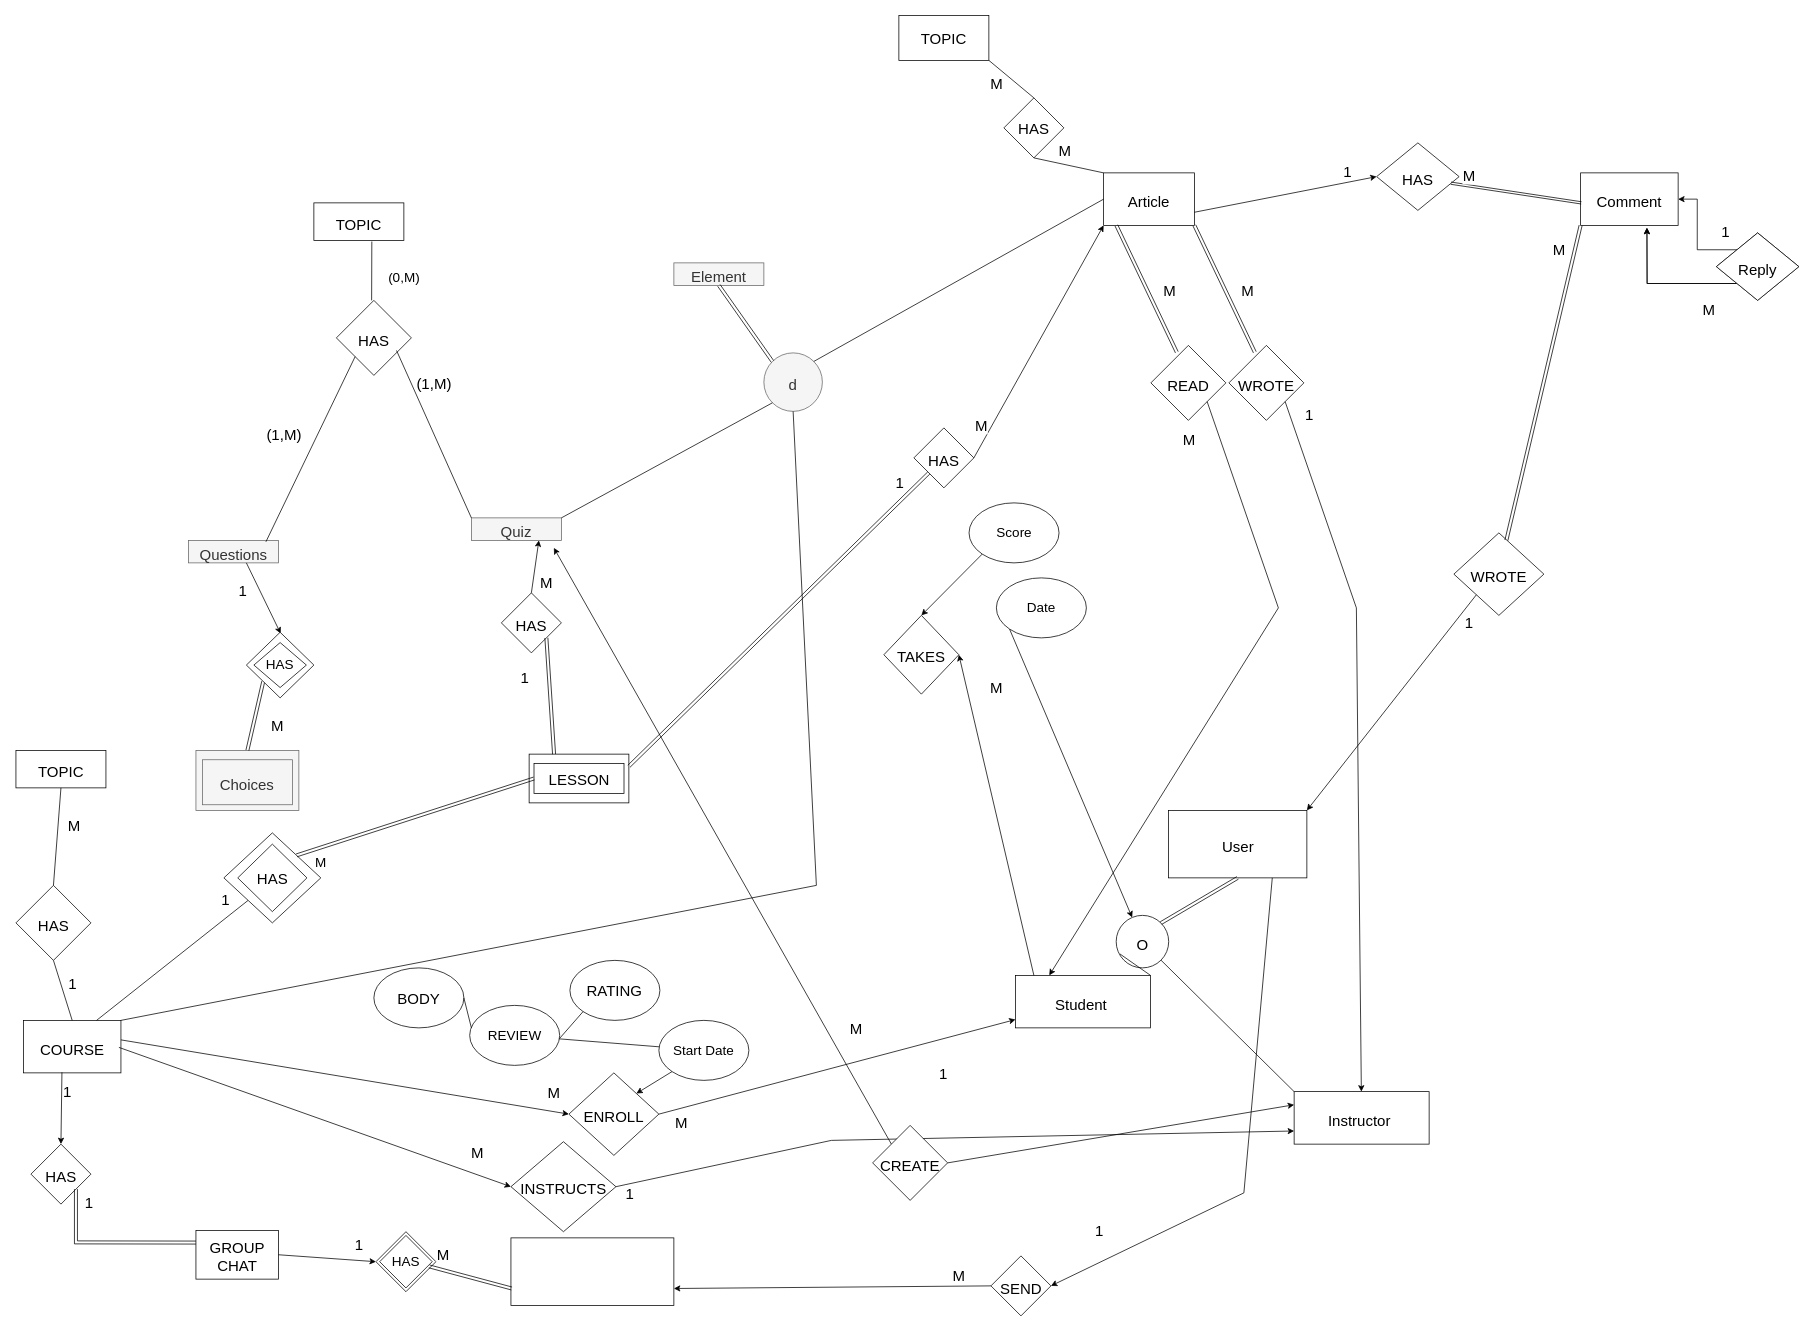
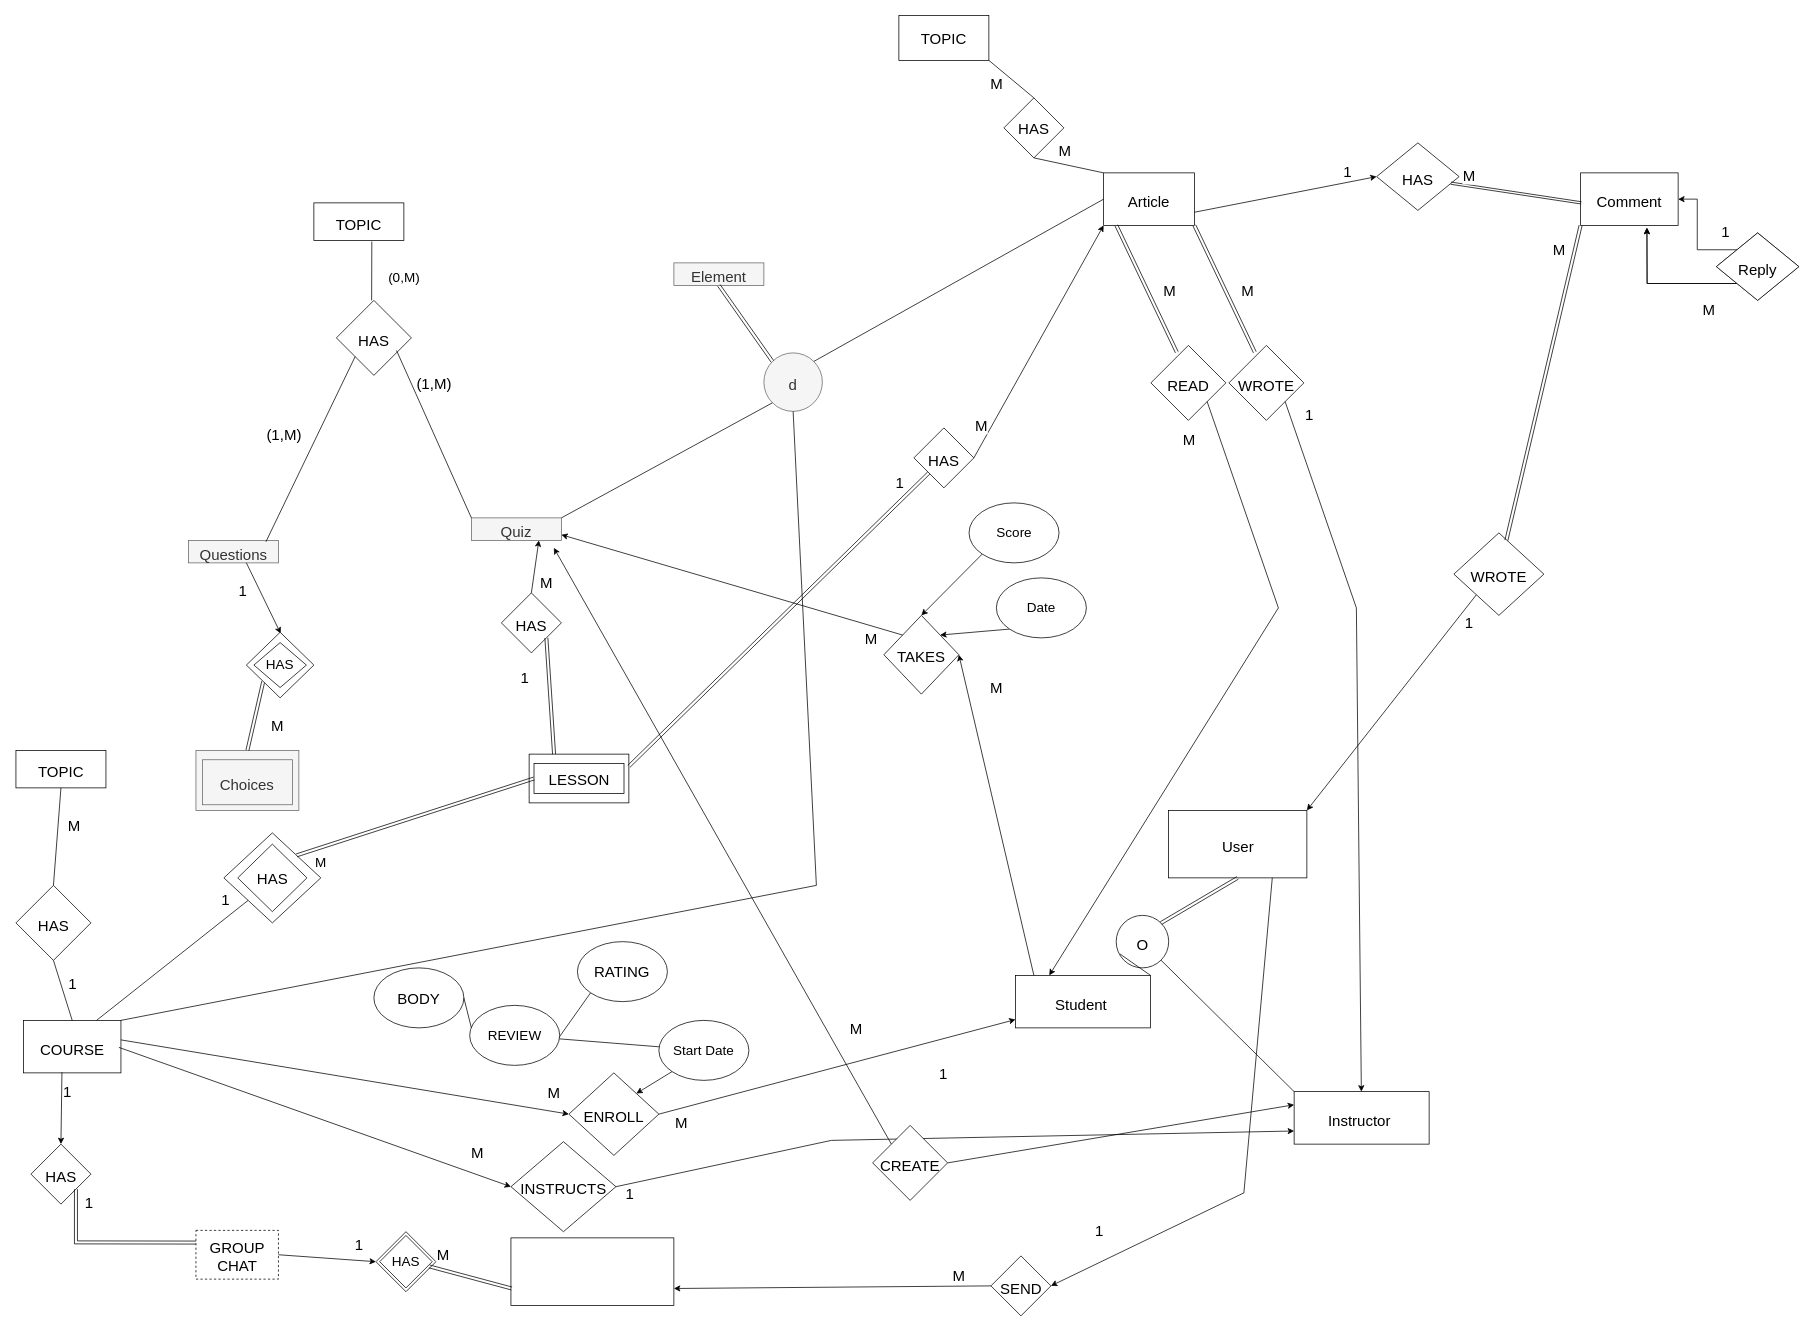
none -> (679, 569)
(1070, 771) -> (977, 632)
(615, 990) -> (622, 972)
(237, 1255) -> (237, 1255)
